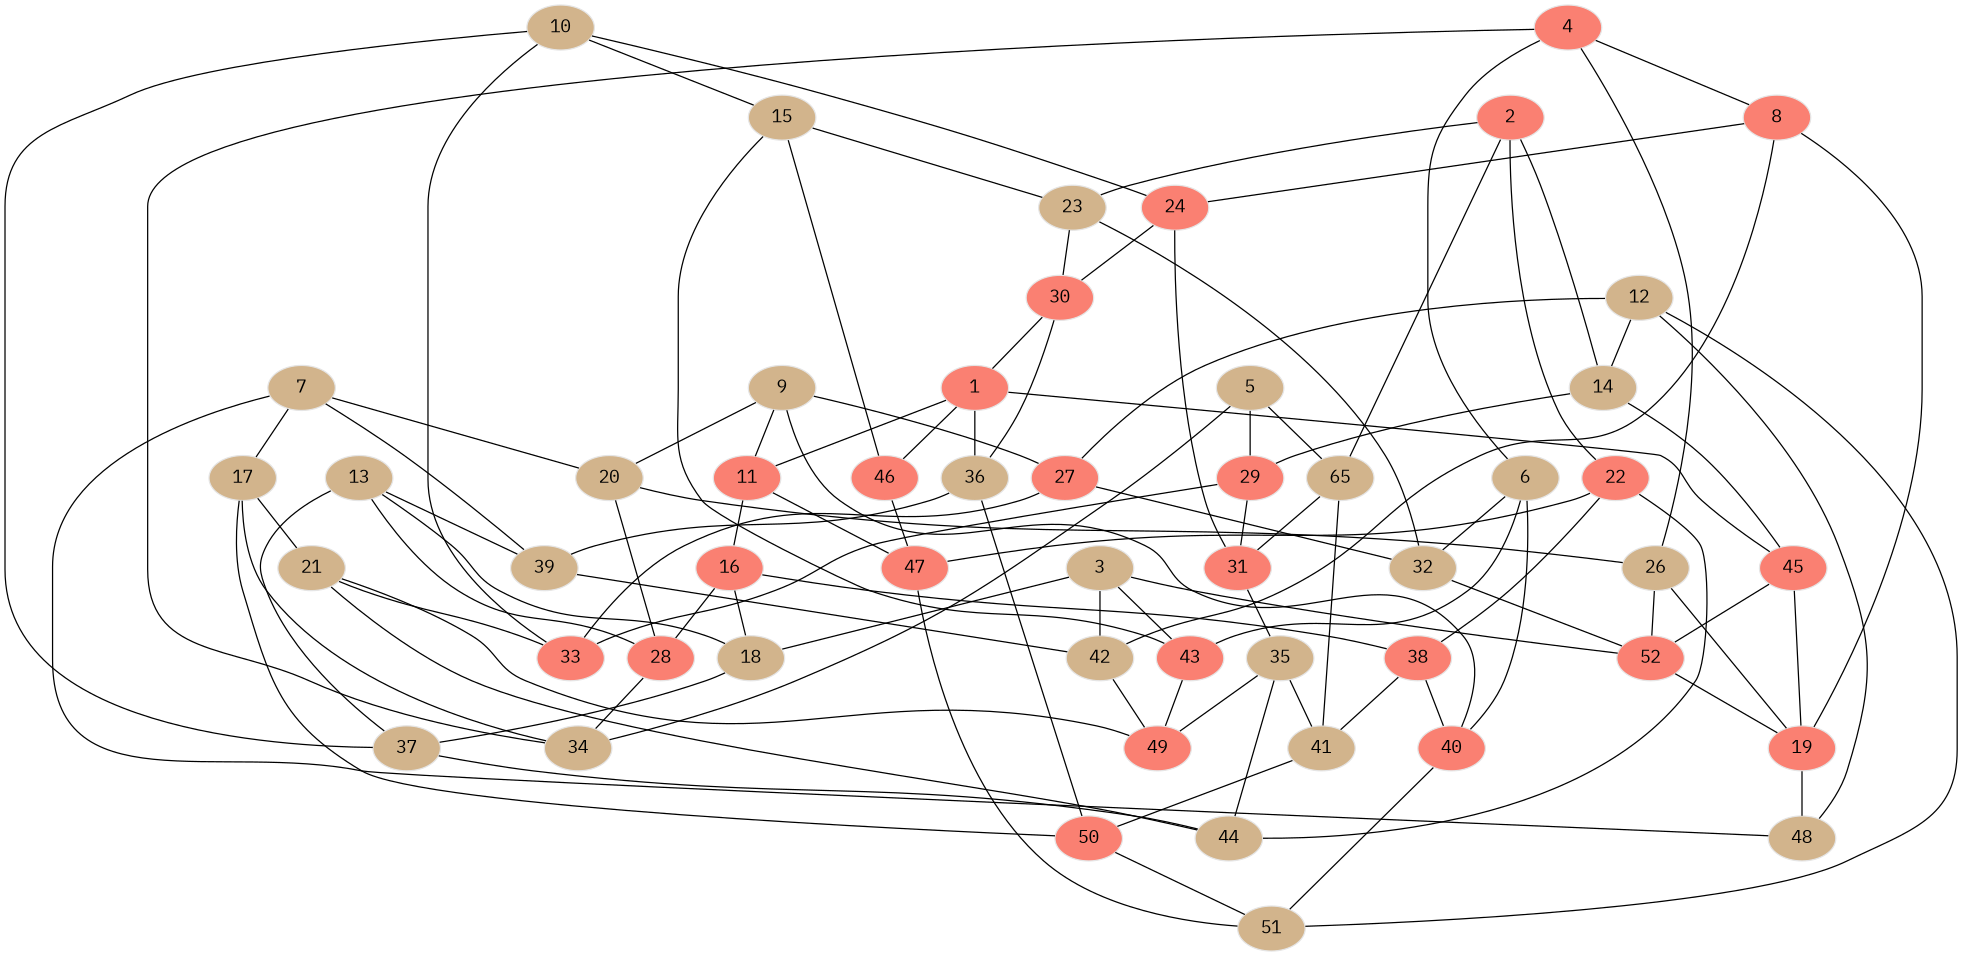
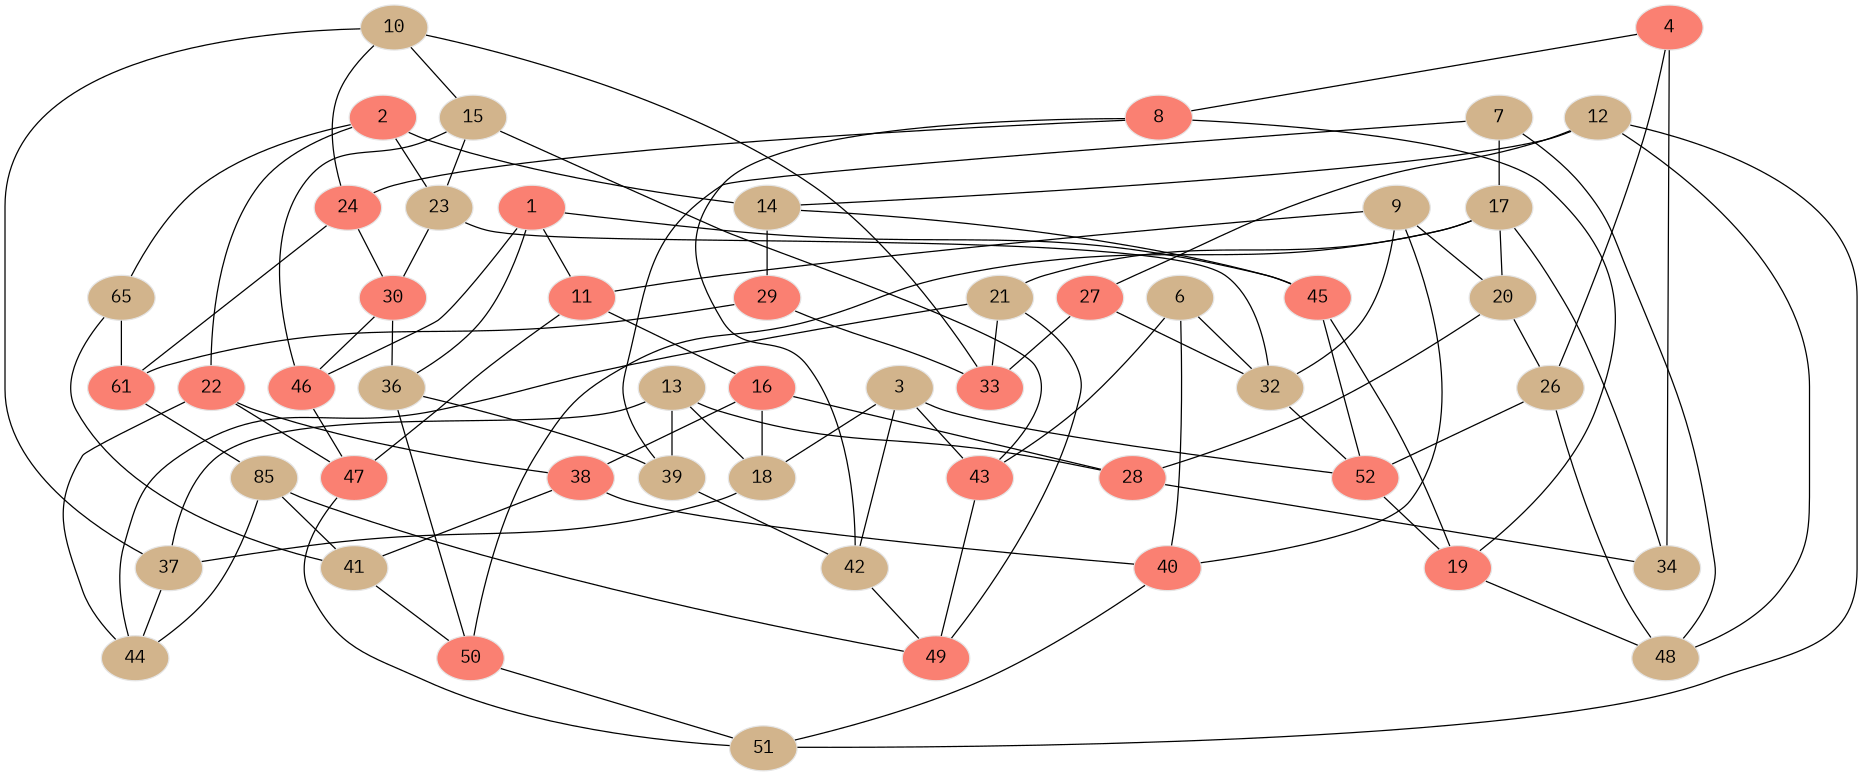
(1428, 237) -> none
(1017, 343) -> (347, 343)
(1250, 388) -> none
(922, 424) -> (1366, 316)
(456, 433) -> (1501, 253)
(1238, 568) -> (121, 388)
(1280, 658) -> (264, 478)
(1729, 658) -> (1595, 528)
